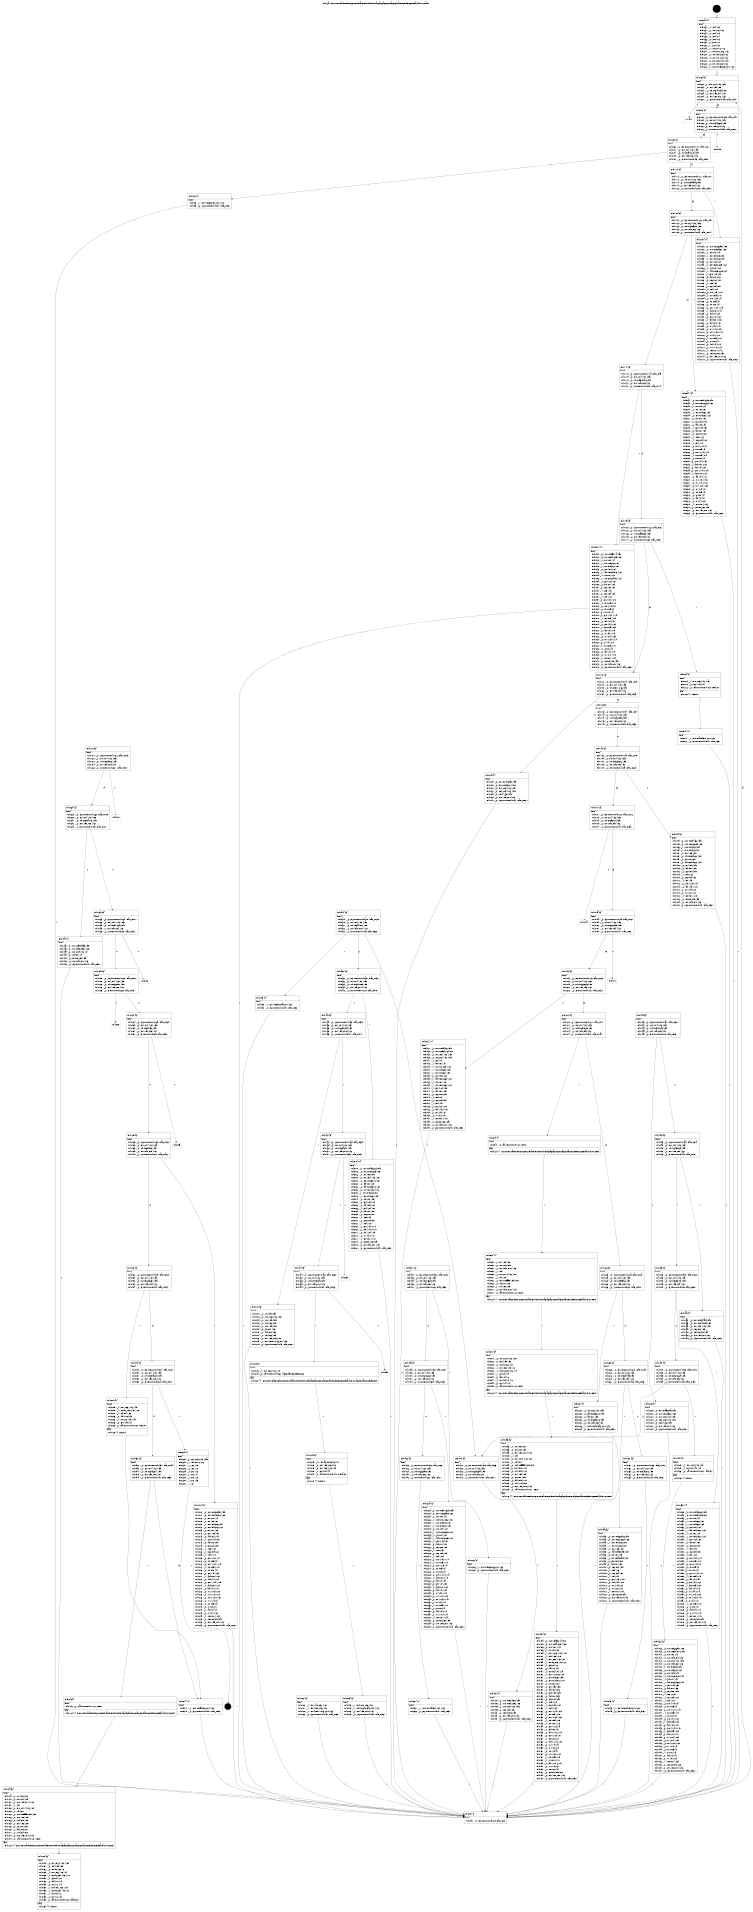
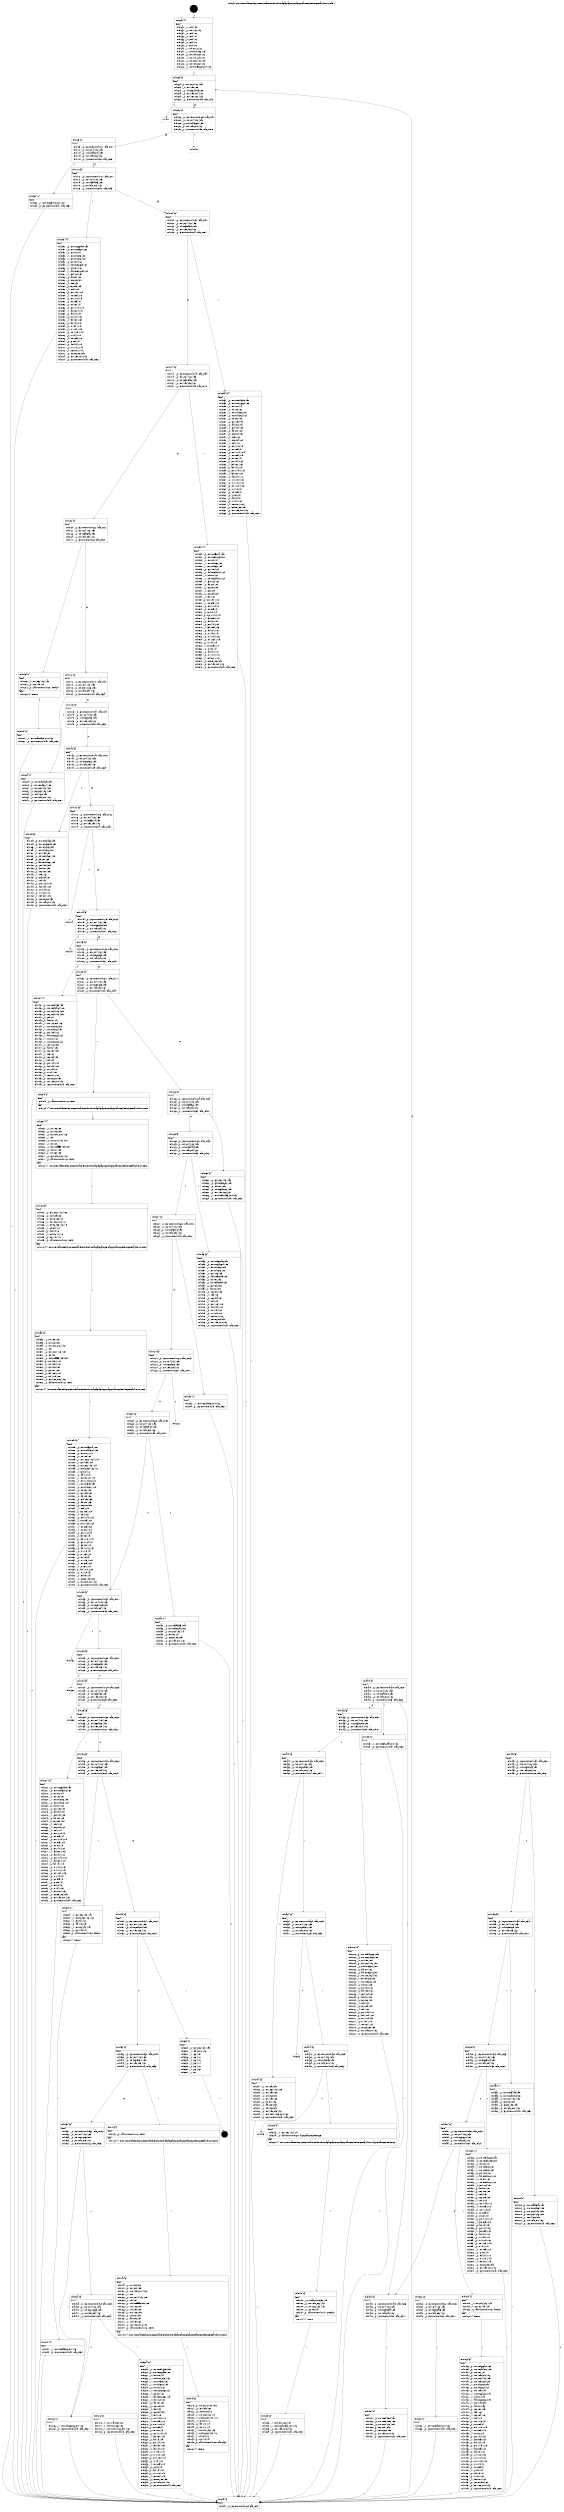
none -> (172, 1294)
(424, 1420) -> (85, 2368)
(170, 1590) -> (110, 2095)
